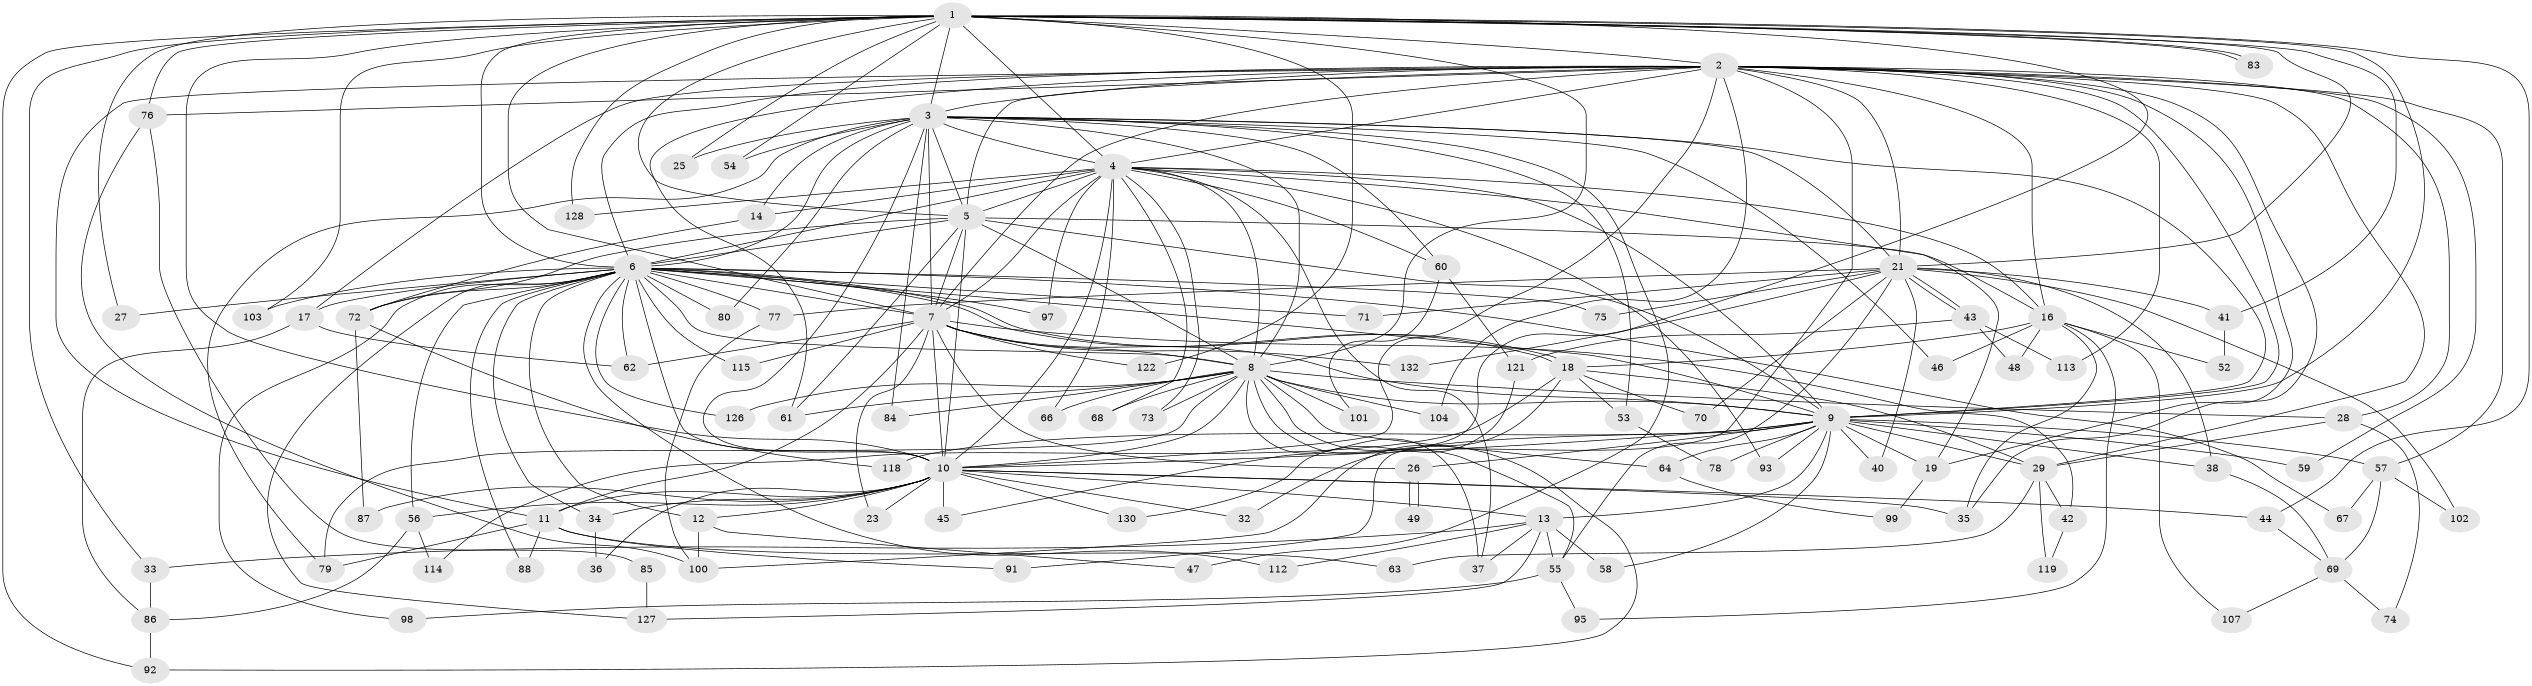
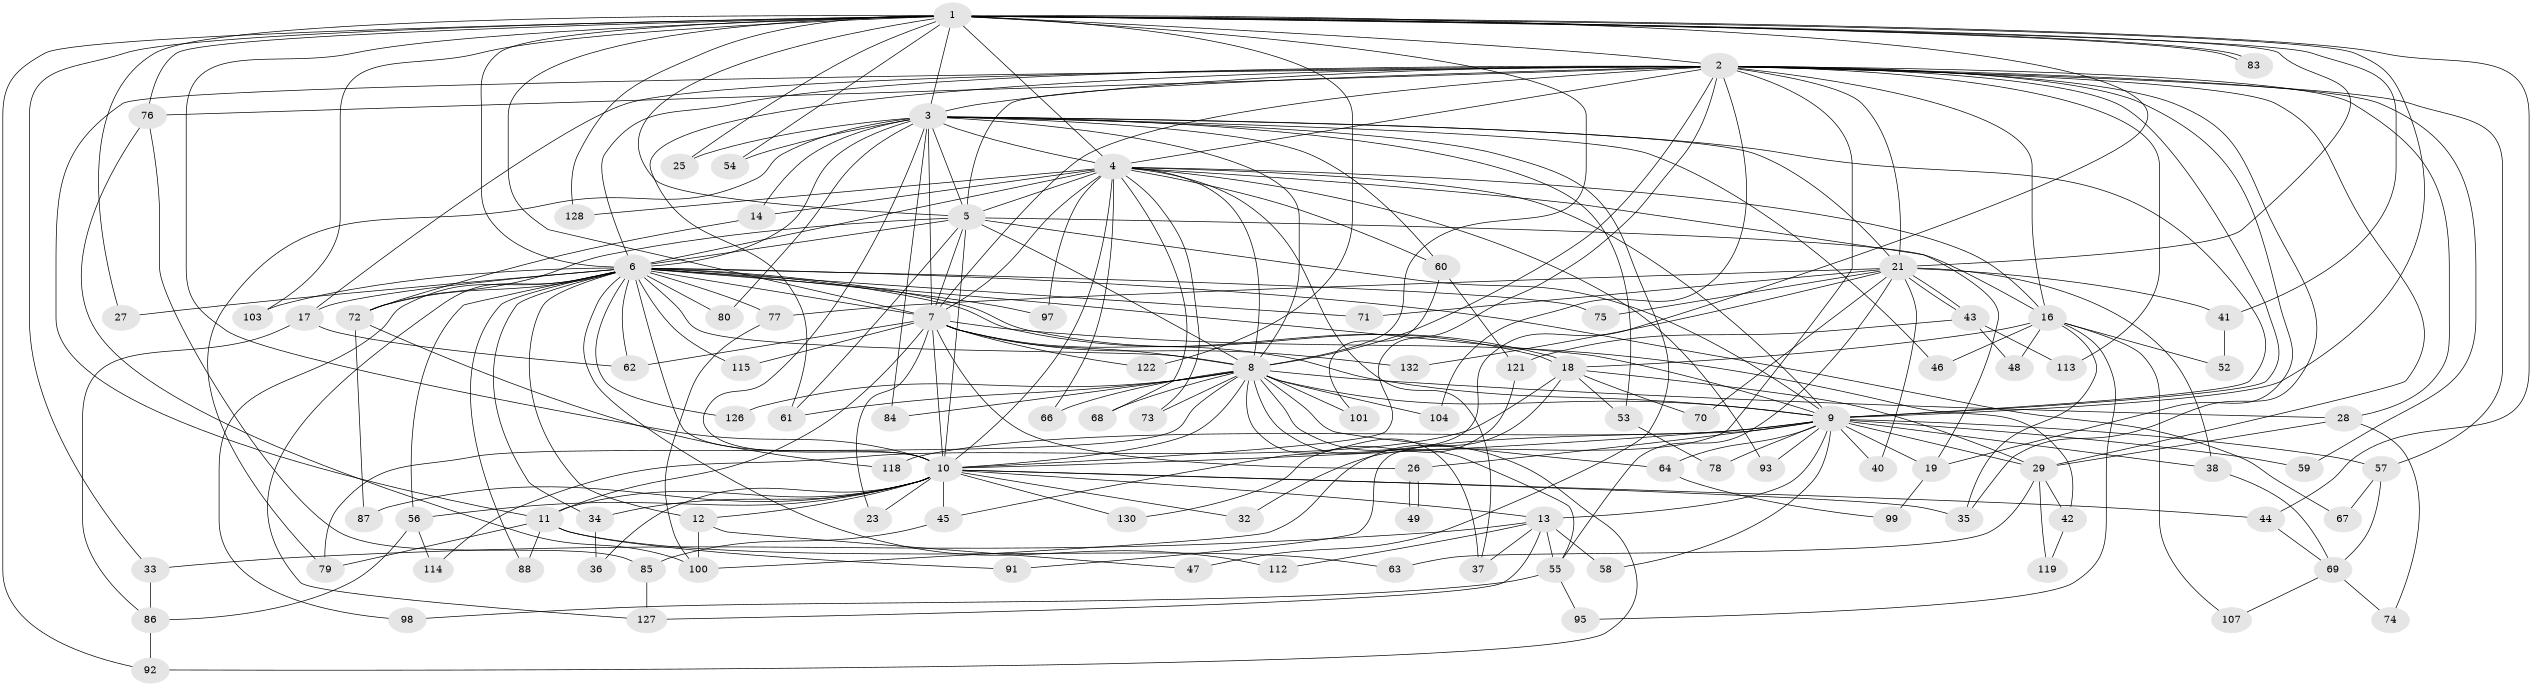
none -> (1527, 274)
(2460, 519) -> none
none -> (780, 541)
